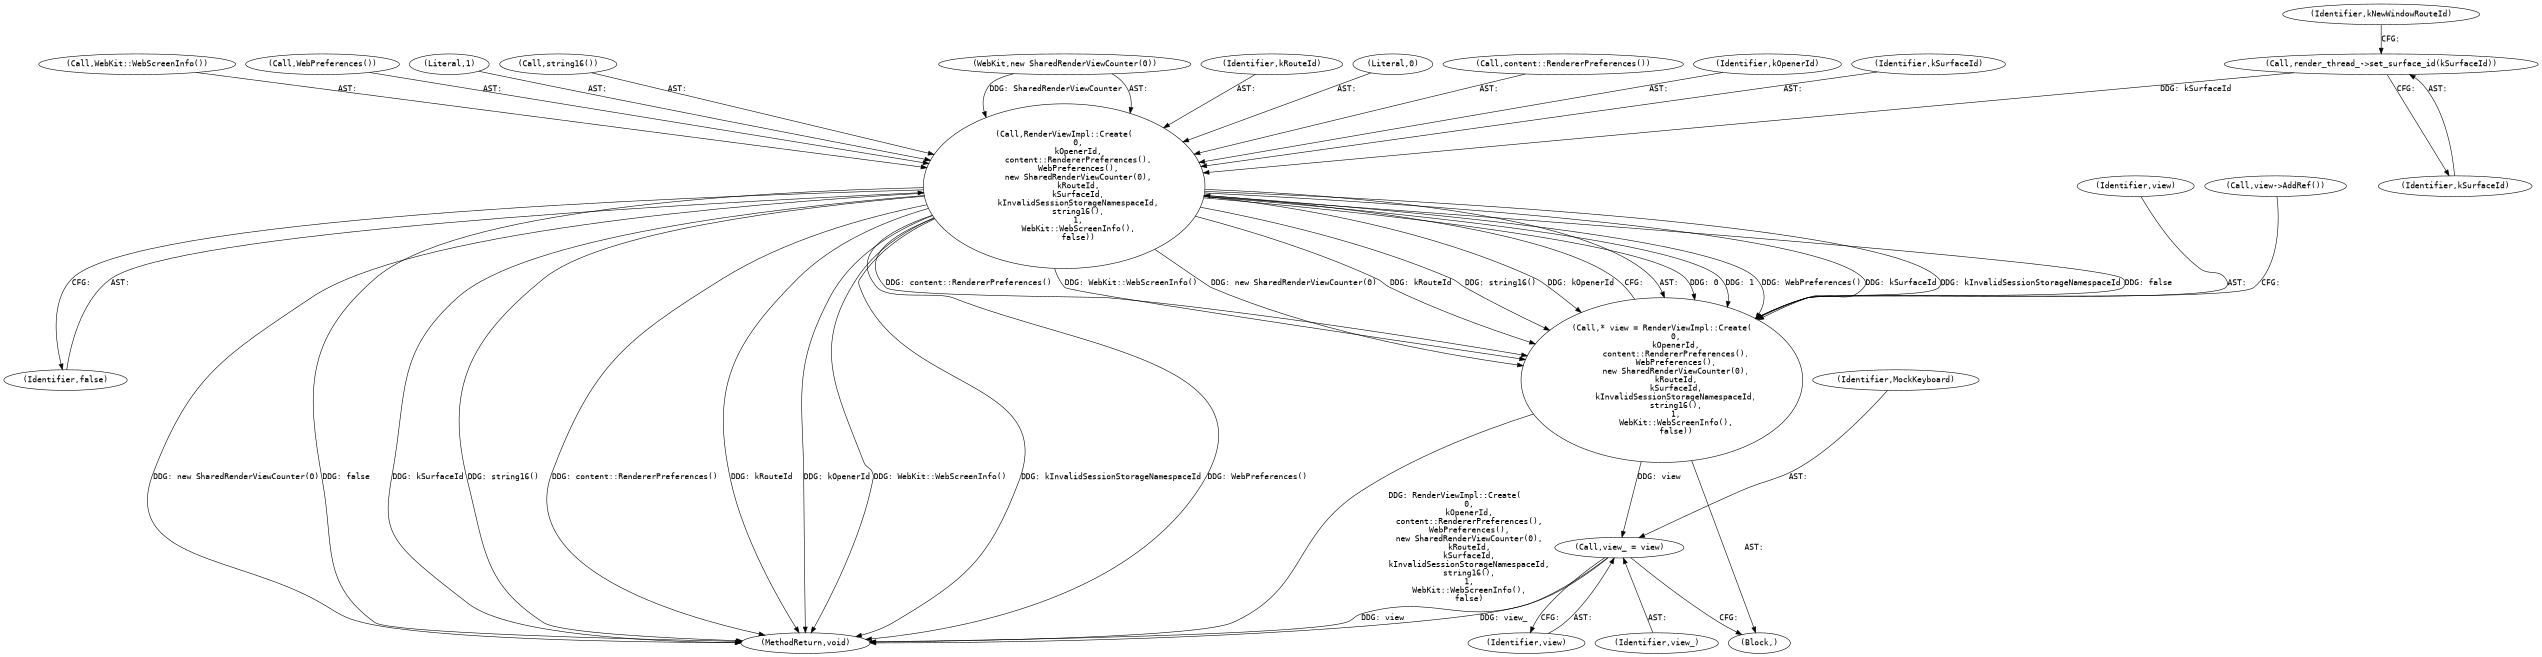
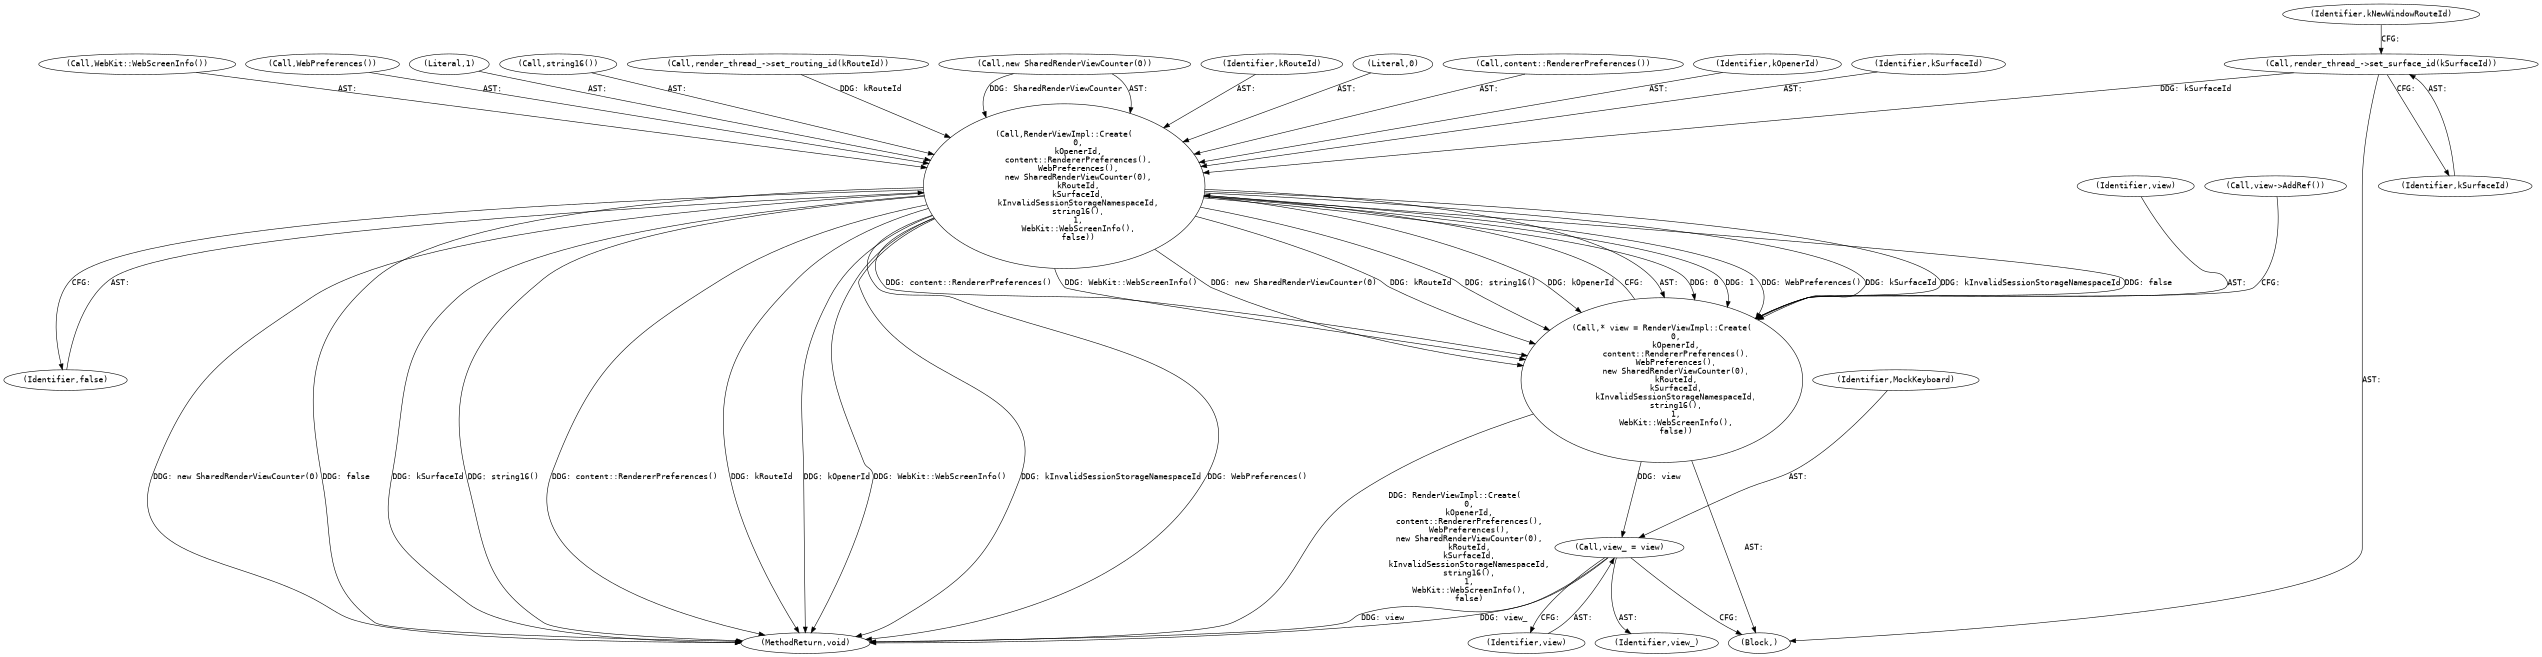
none -> (778, 64)
(1065, 64) -> (1065, 64)
none -> (2319, 577)
(1639, 598) -> (1612, 596)
